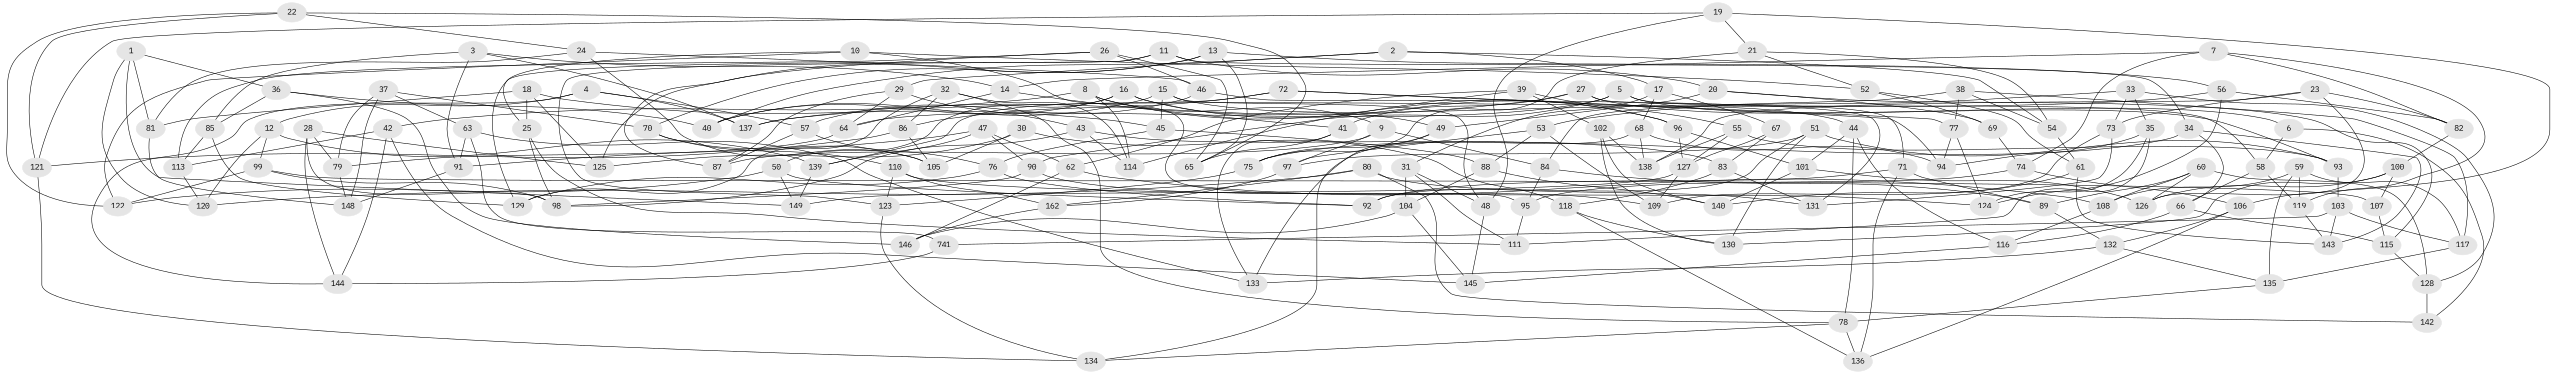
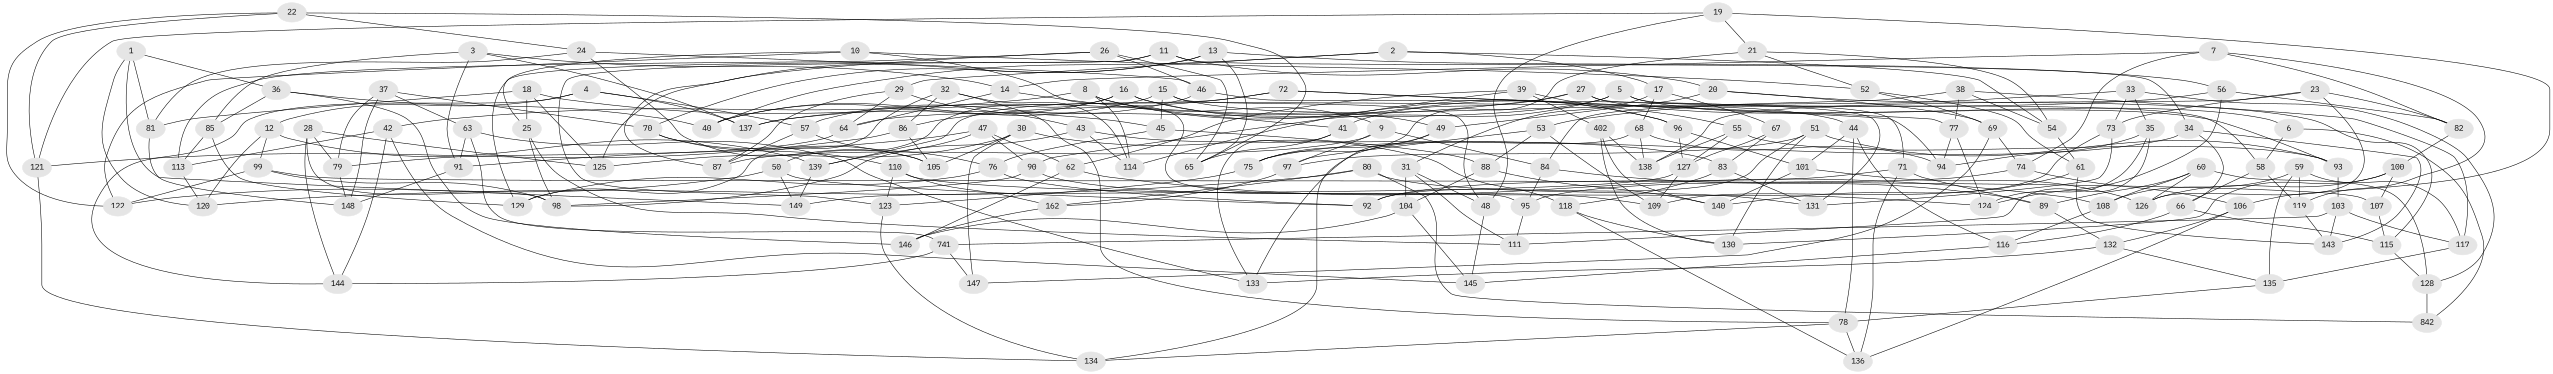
(1600, 129) -> (1600, 129)
none -> (974, 284)
(2427, 323) -> (2427, 323)
